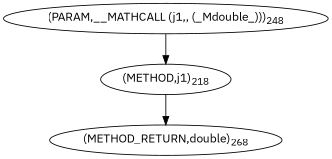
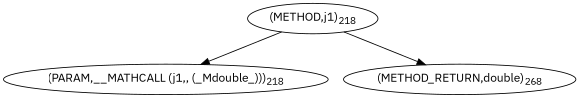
(275, 17) -> (275, 78)
(166, 45) -> (245, 47)
